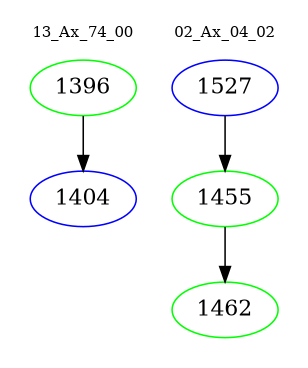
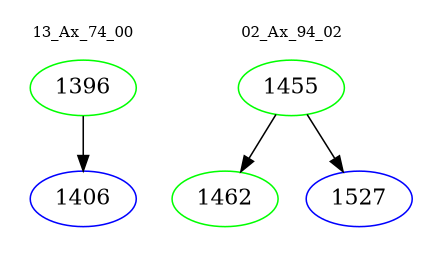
(225, 33) -> (292, 33)
(225, 136) -> (321, 136)
(83, 199) -> (83, 199)
